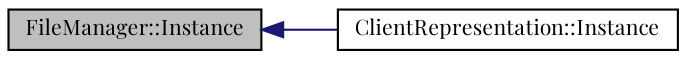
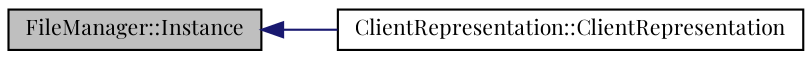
(508, 30) -> (571, 30)
